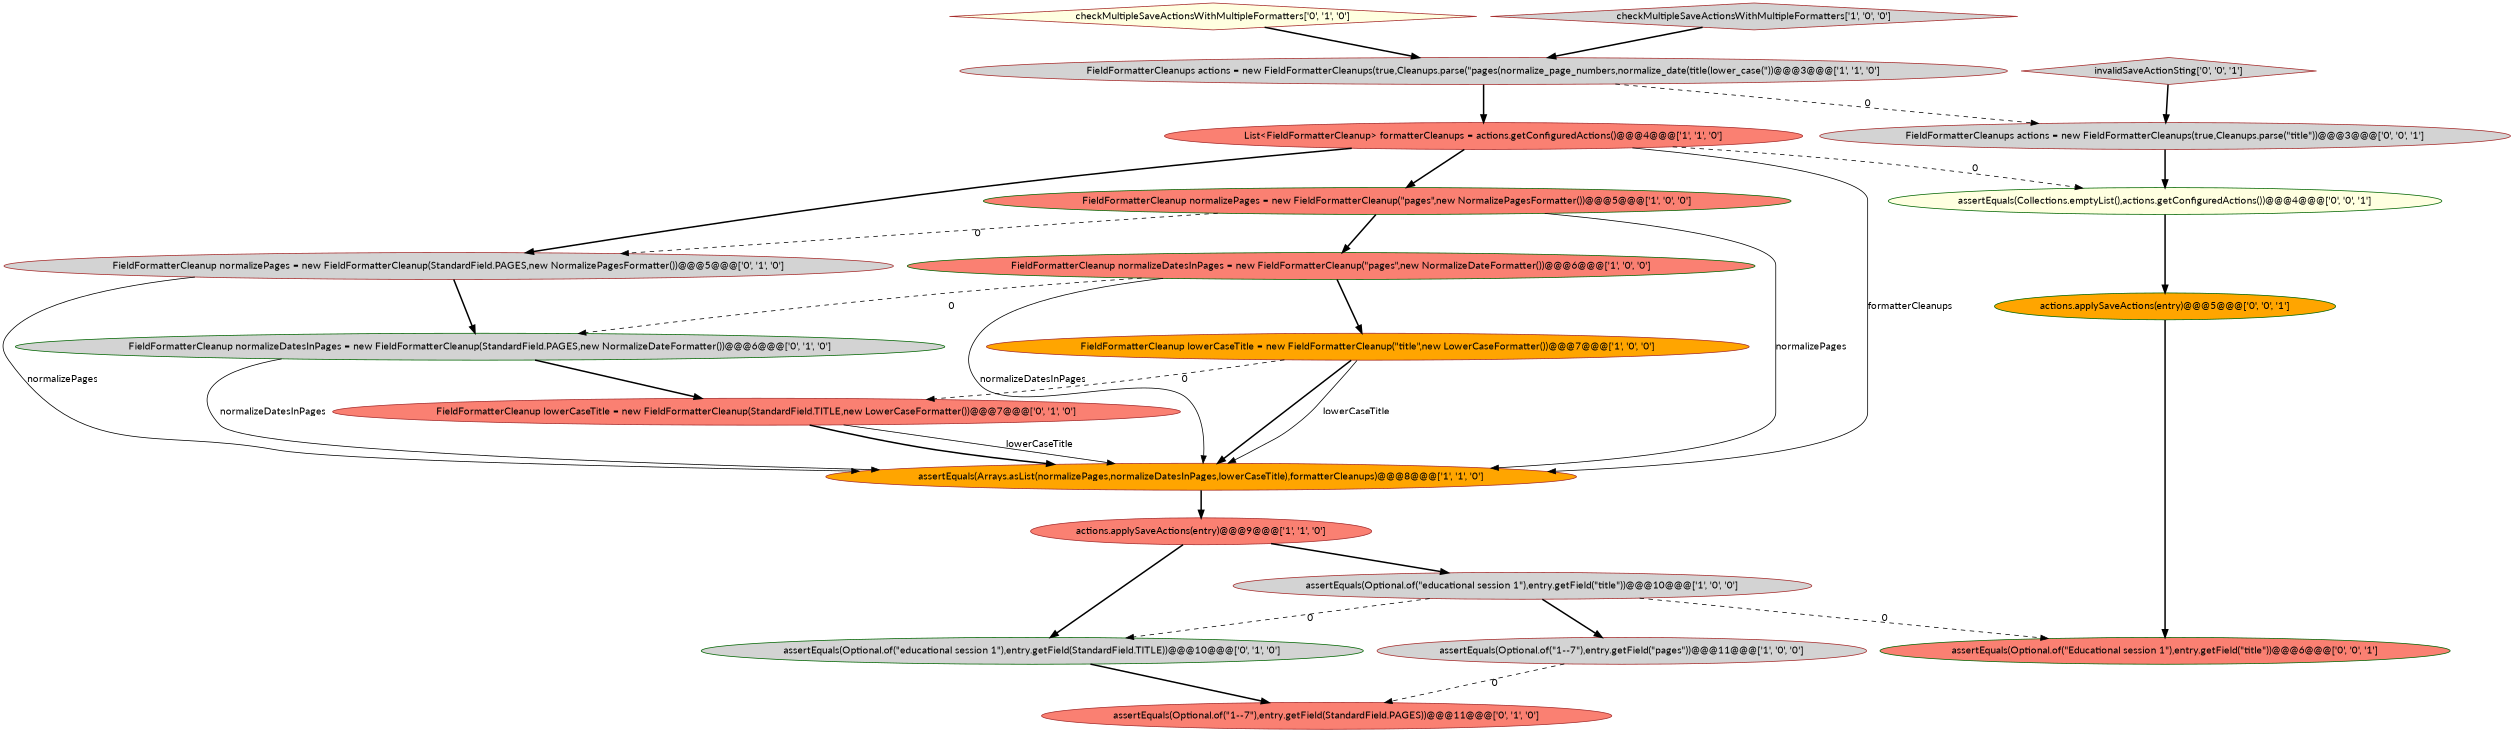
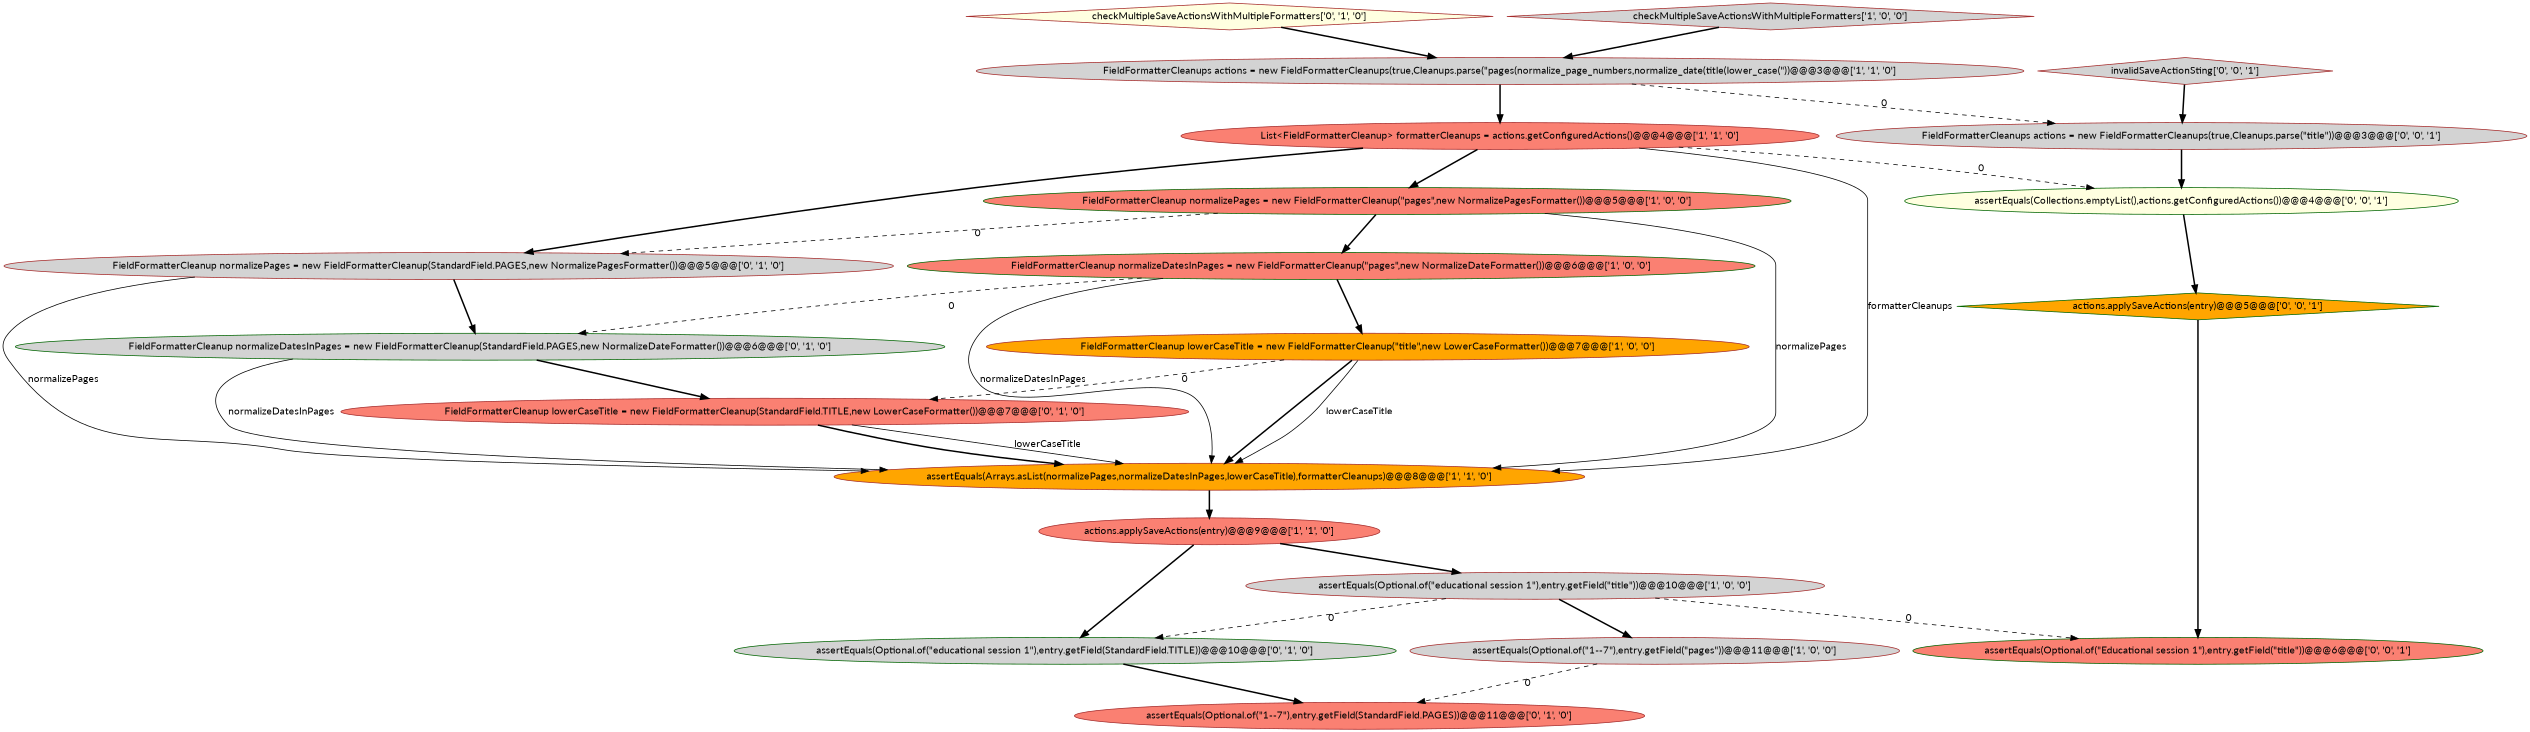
(2165, 306) -> (2198, 306)
